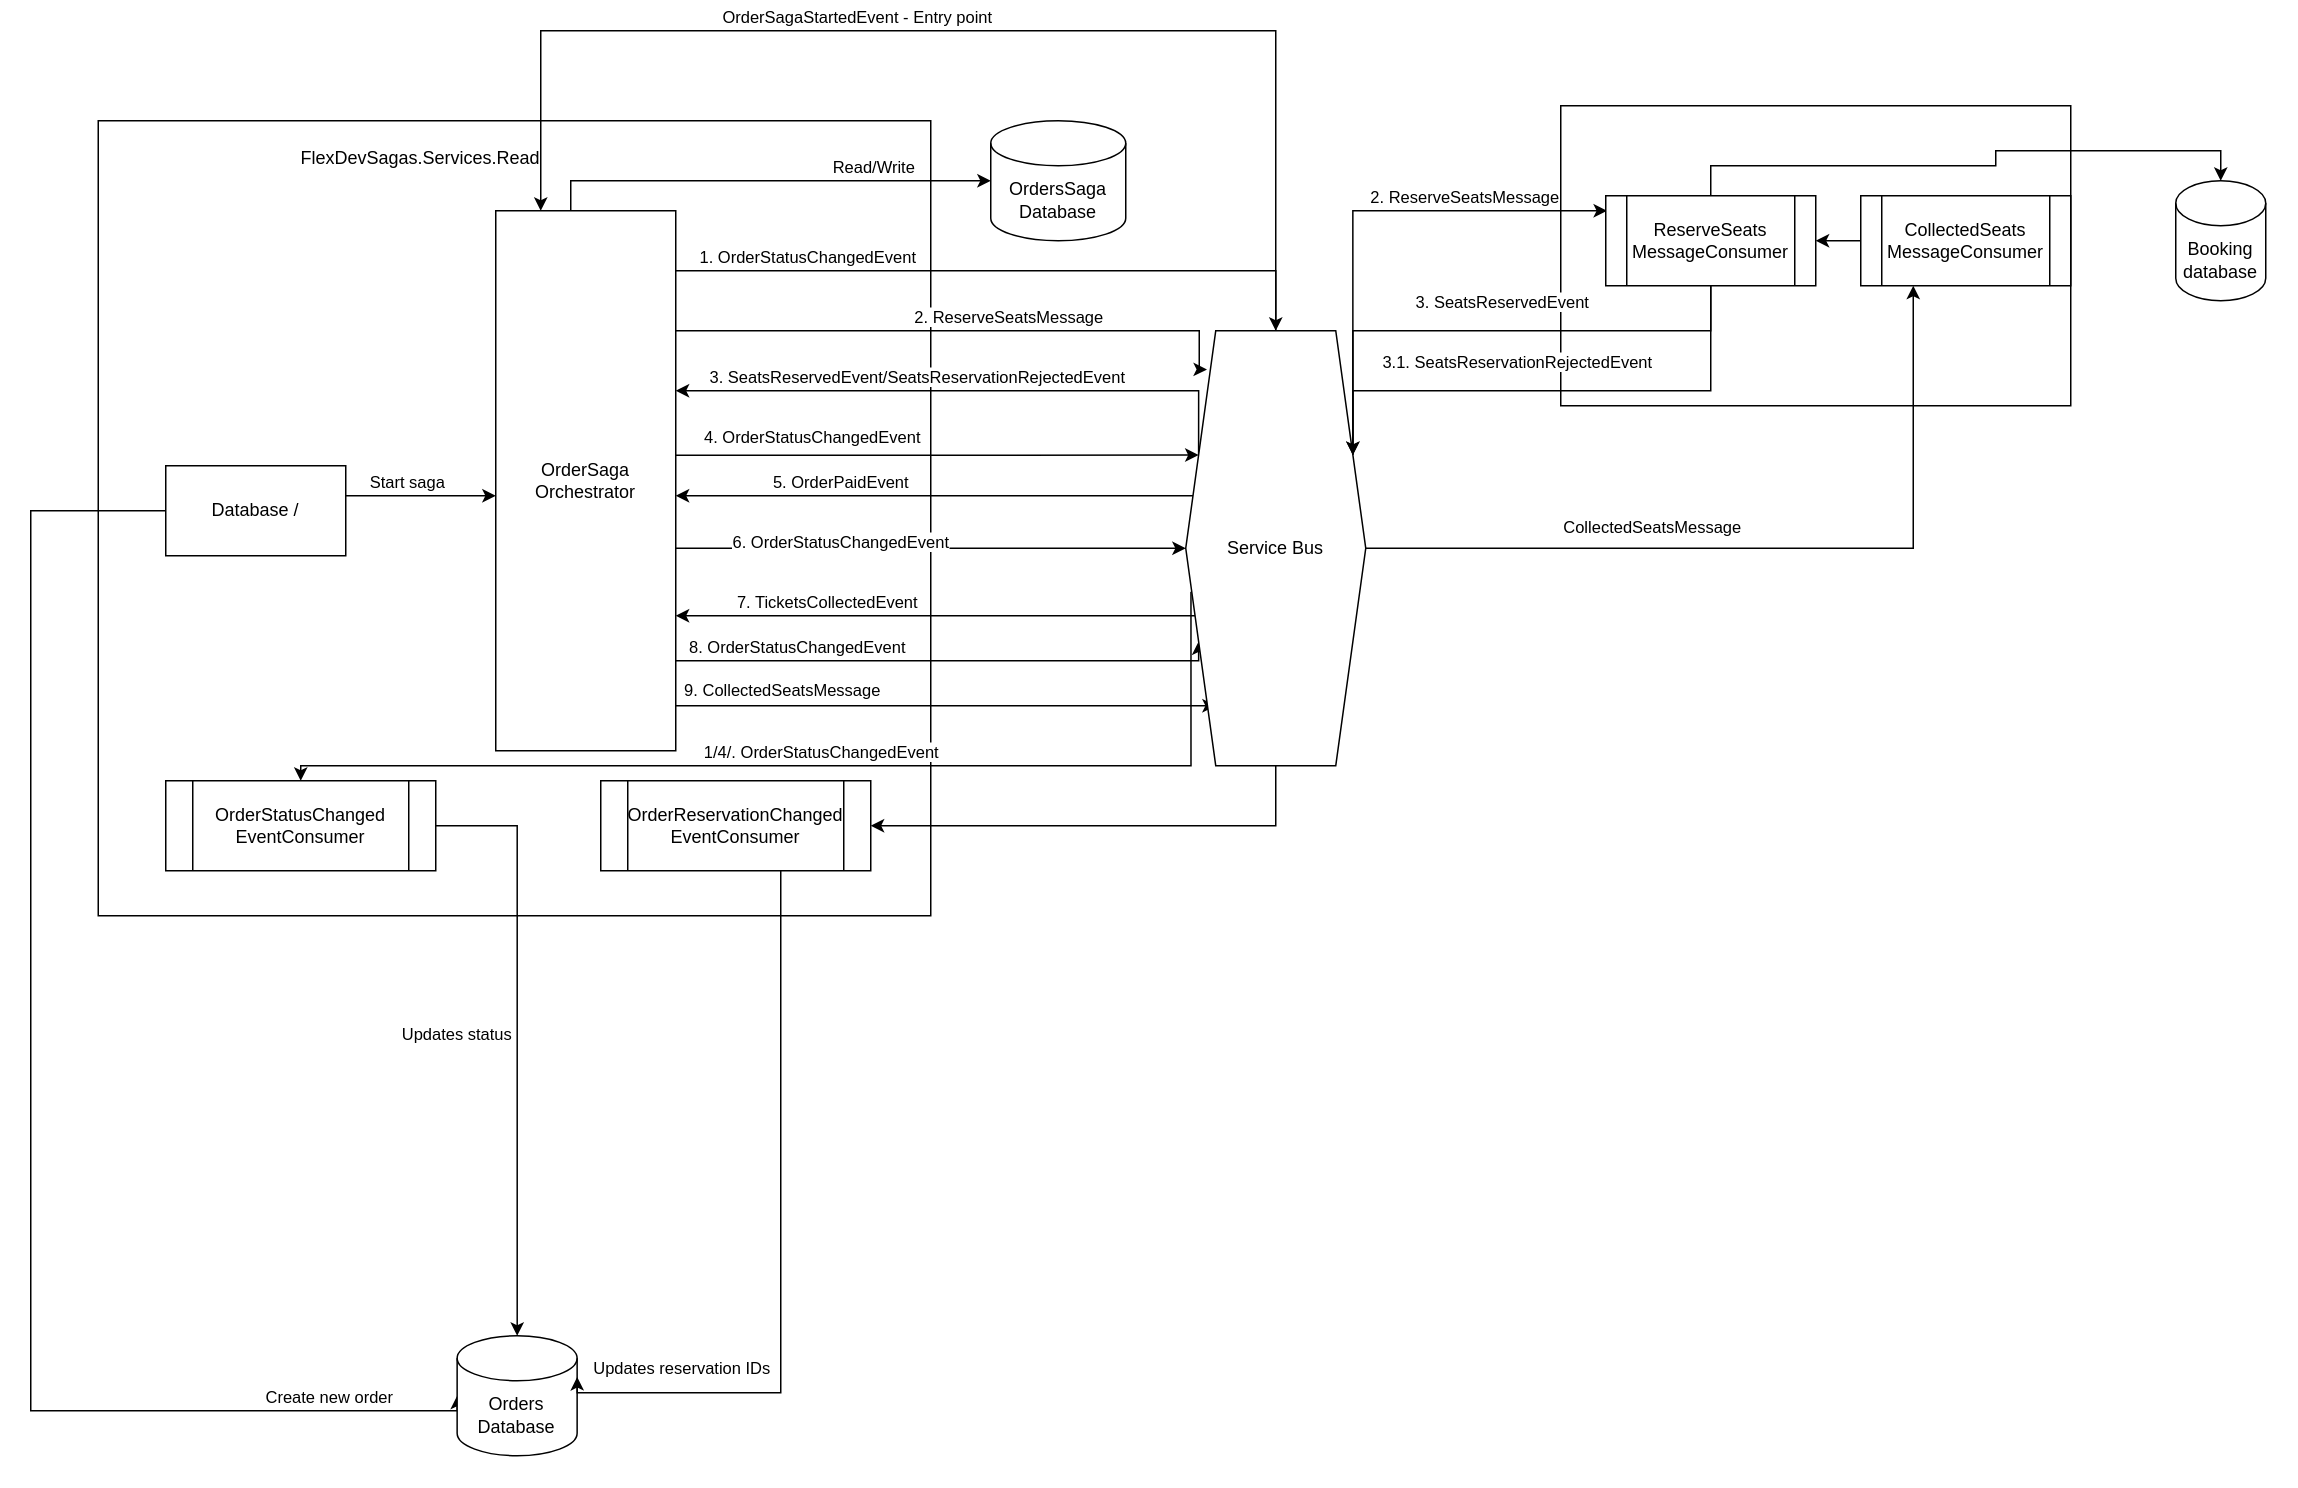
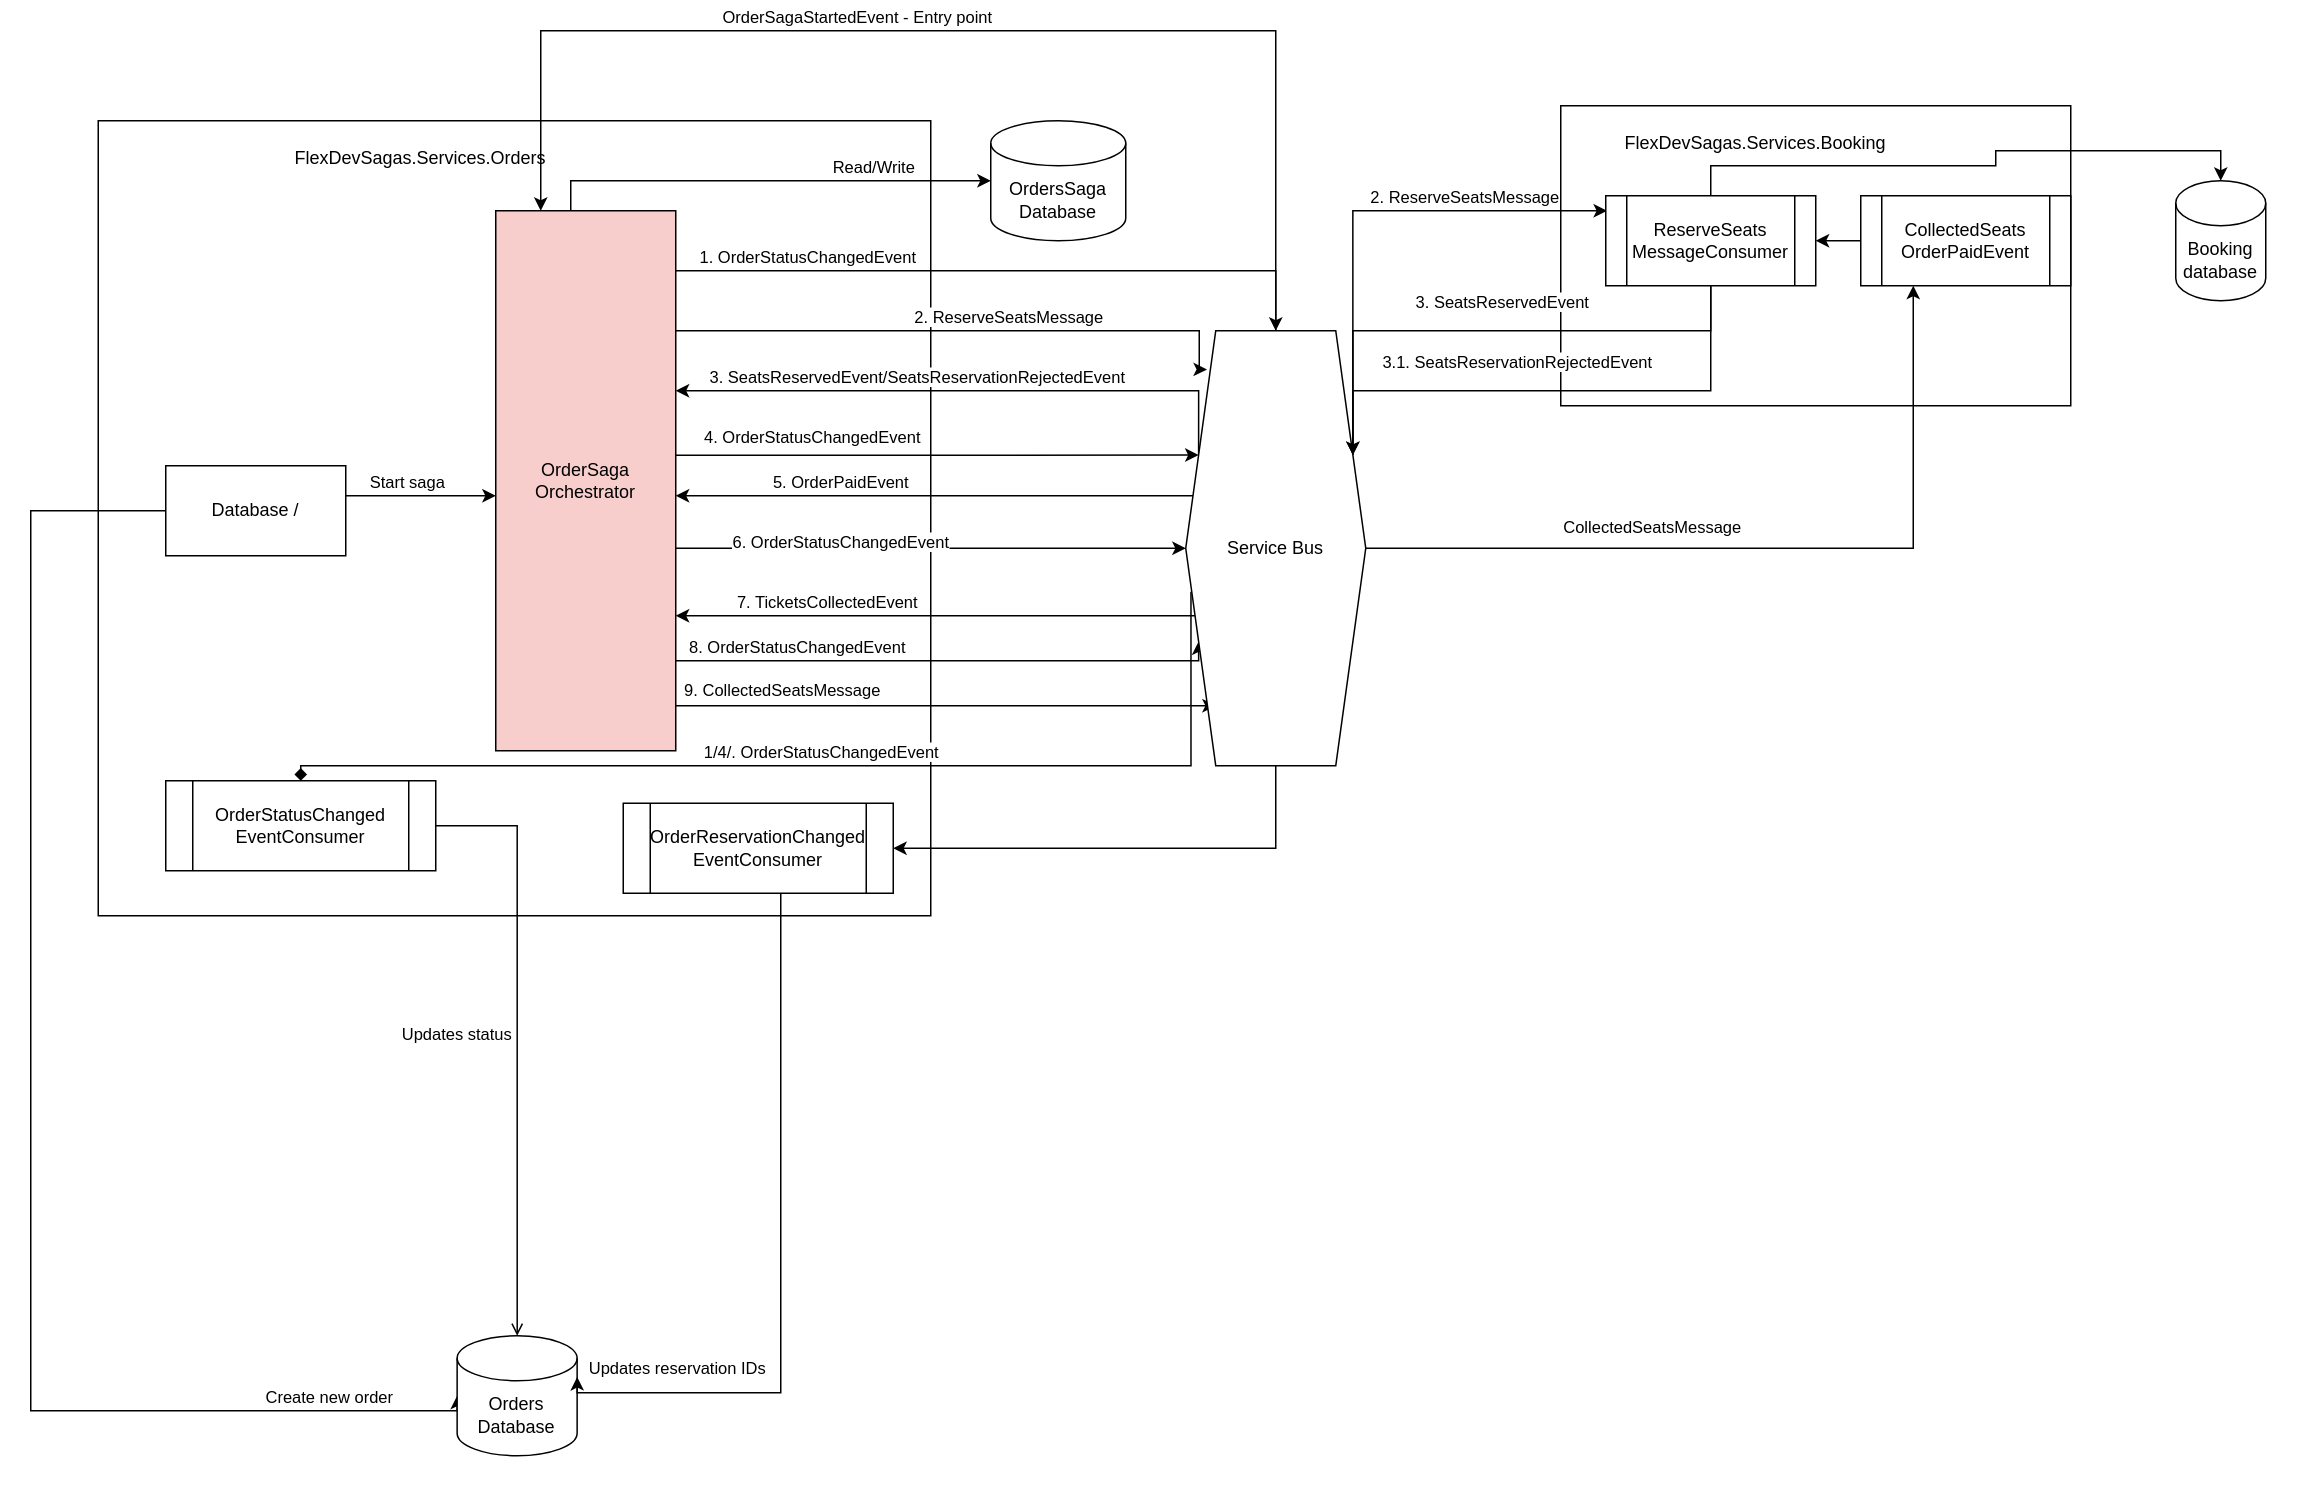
none -> (1756, 143)
(421, 158) -> (421, 158)
(1966, 241) -> (1966, 241)
(586, 481) -> (586, 481)
(303, 766) -> (303, 766)
(736, 826) -> (758, 848)
(517, 1324) -> (517, 1326)
